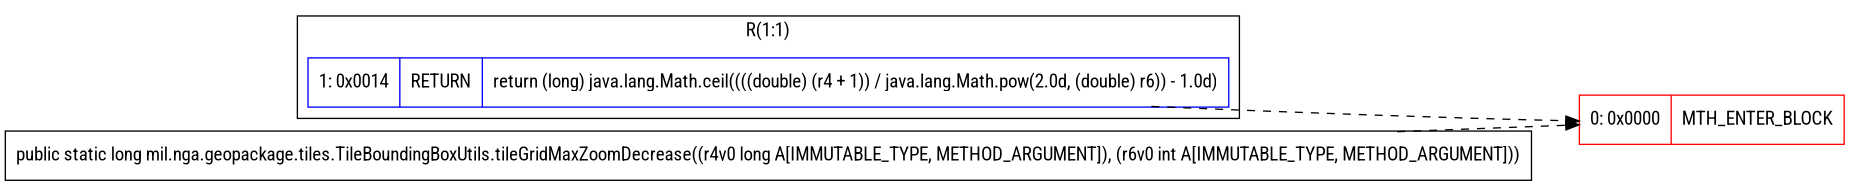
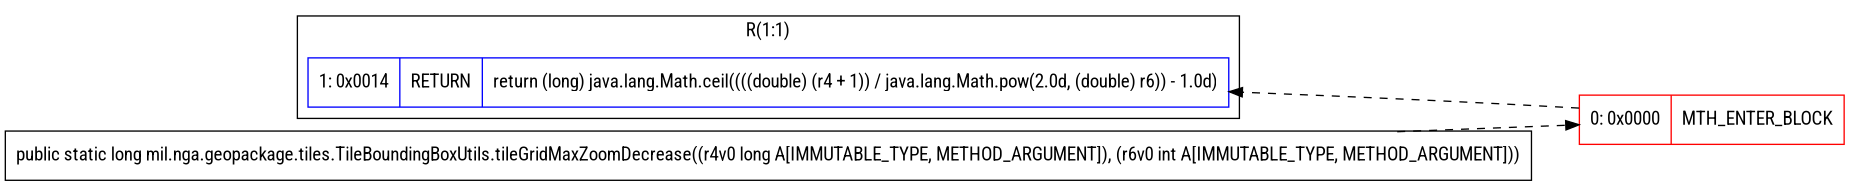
(1358, 115) -> (1411, 99)
